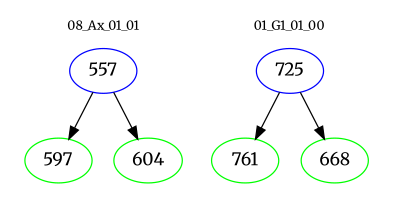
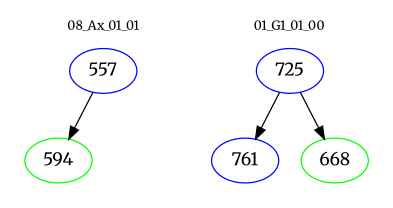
(58, 161) -> (58, 161)
(148, 161) -> none
(245, 161) -> (245, 161)
